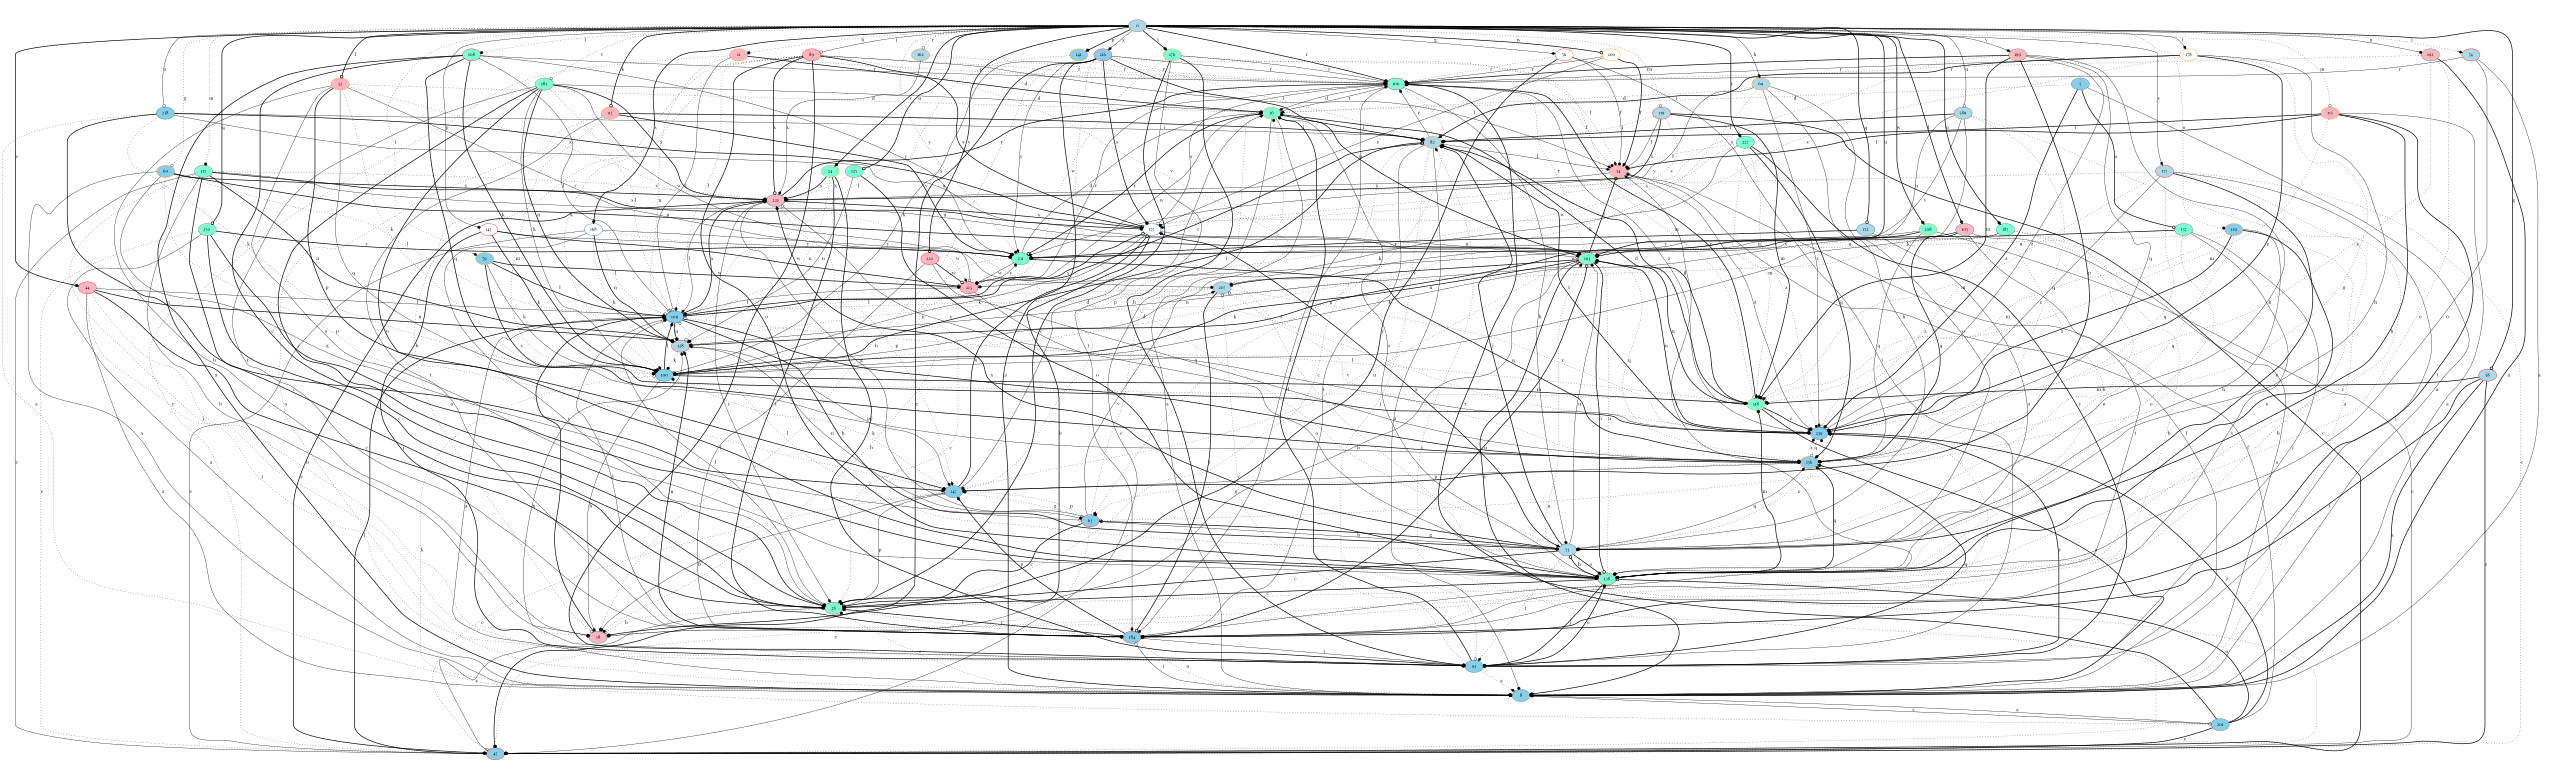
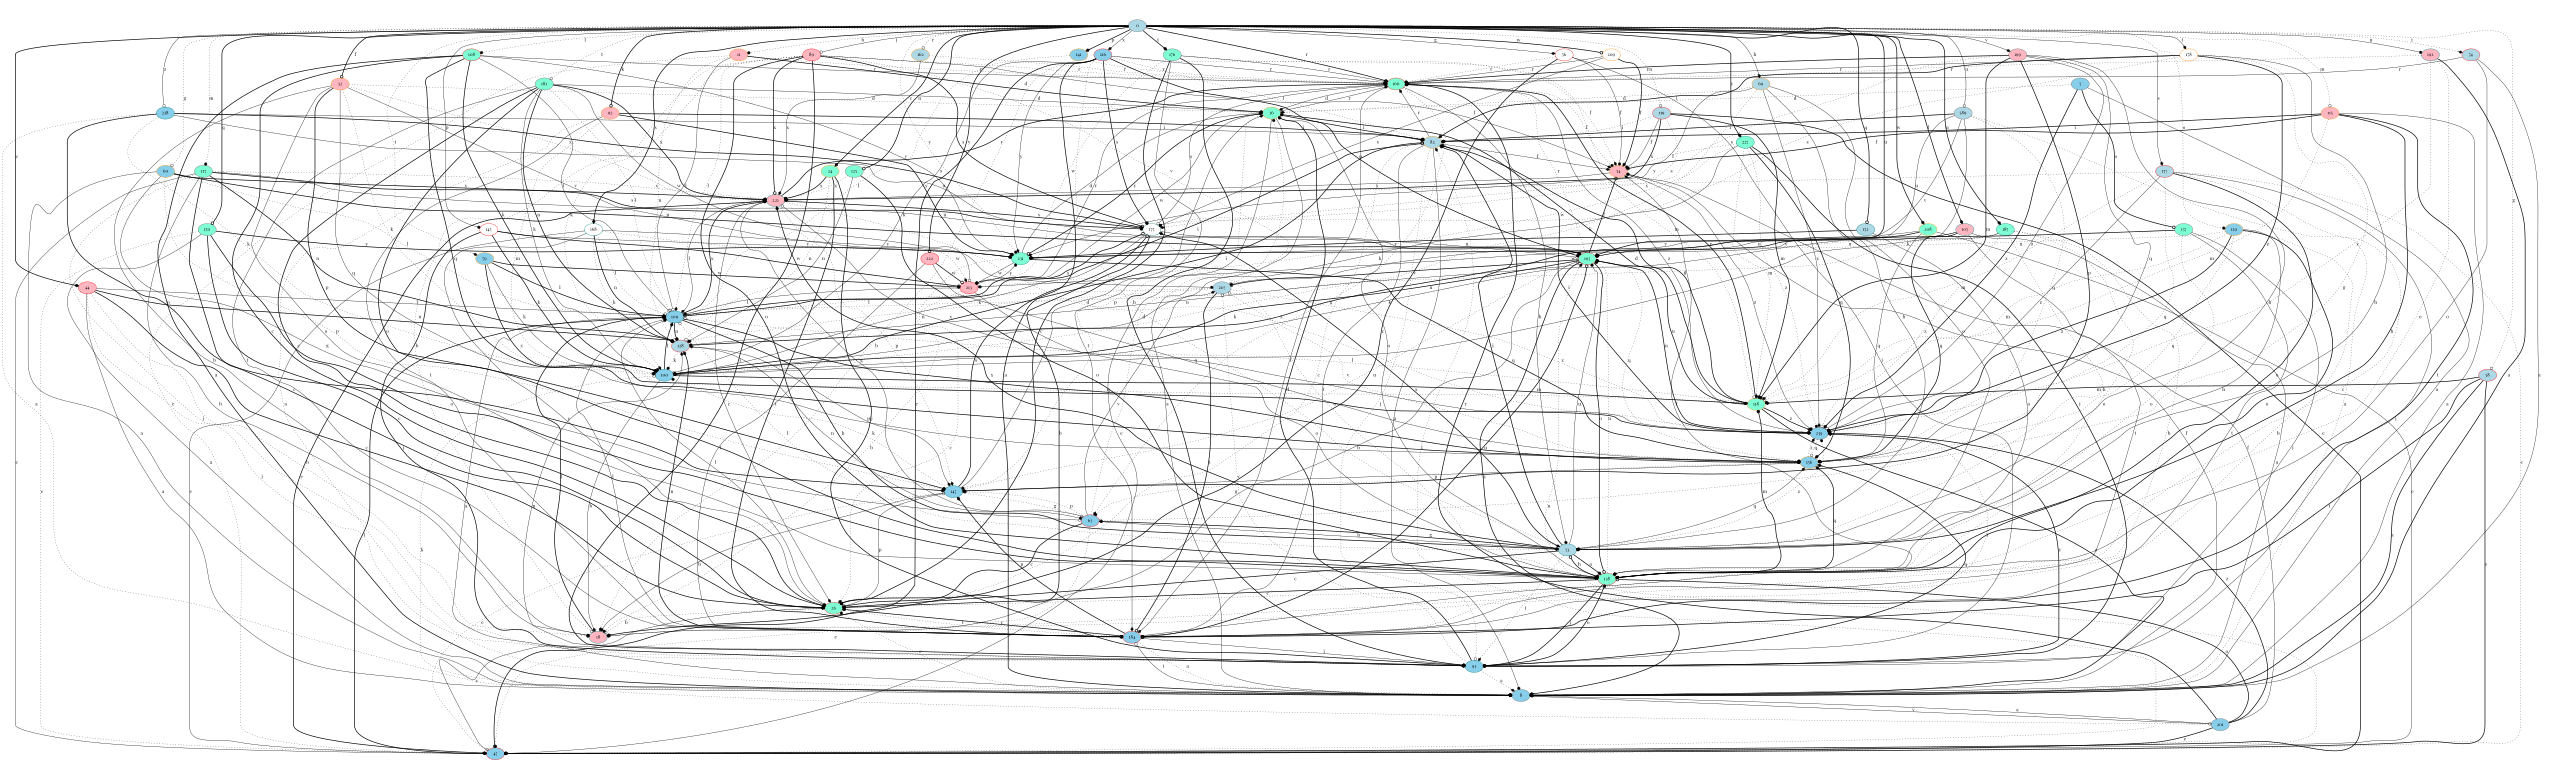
(2420, 38) -> (2420, 38)
(1172, 55) -> (1172, 55)
